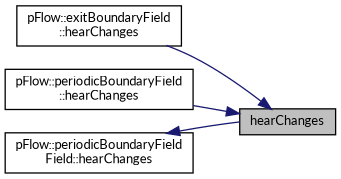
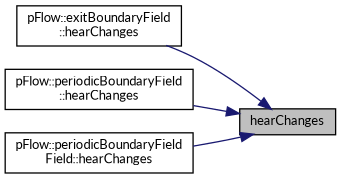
(210, 126) -> (217, 142)
